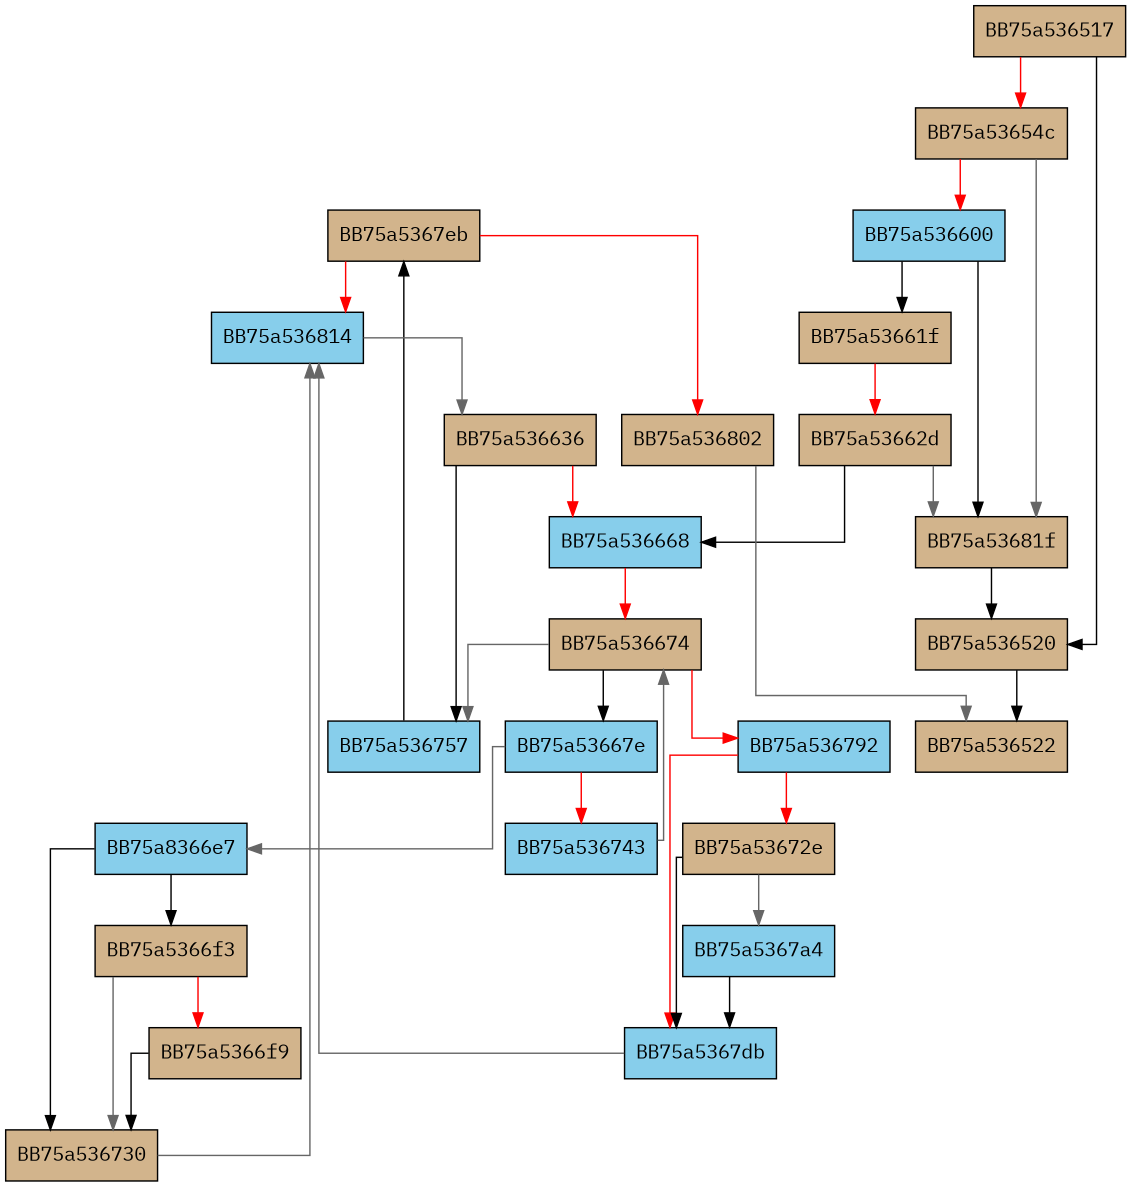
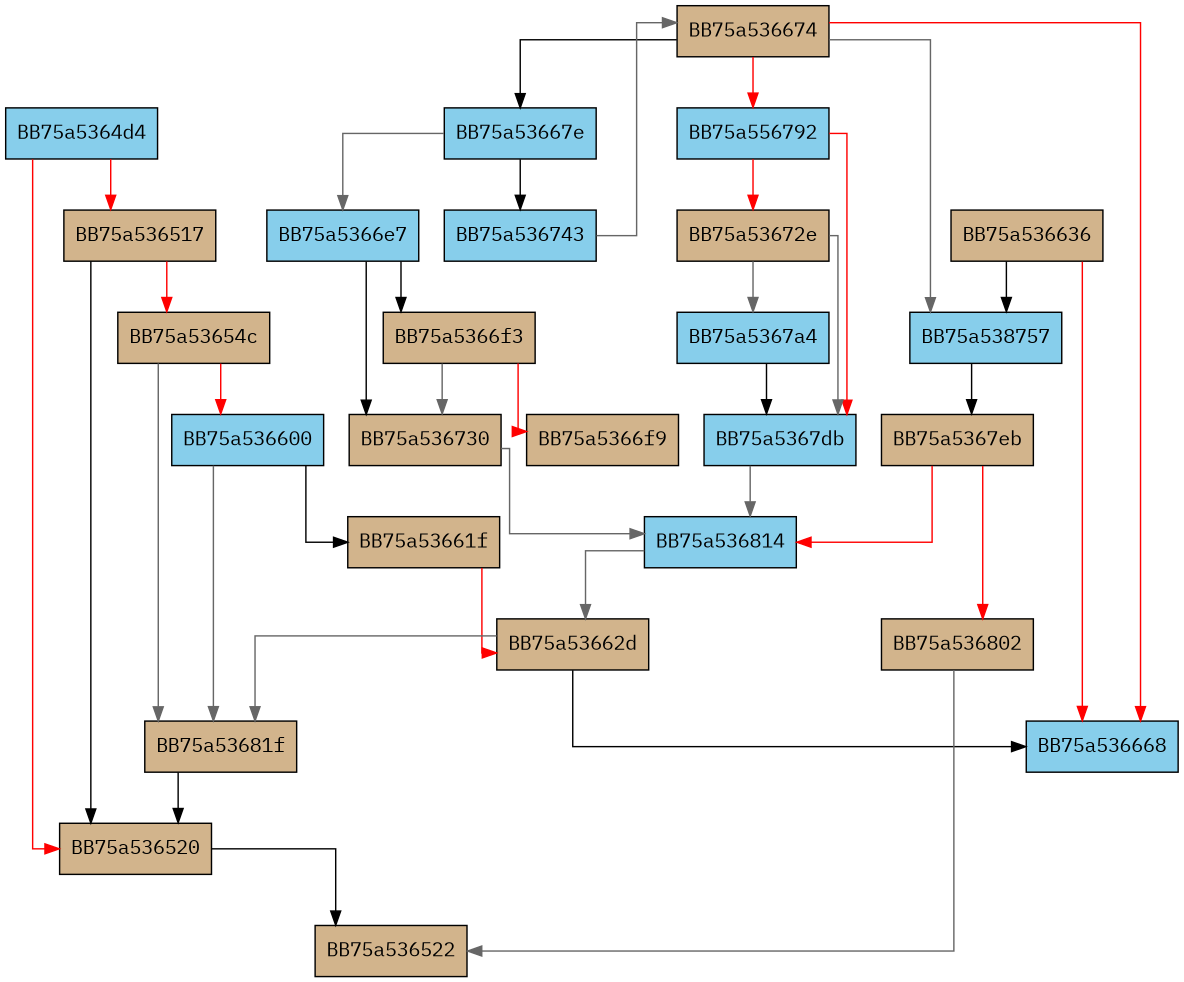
none -> (82, 133)
(444, 338) -> (588, 551)
(978, 382) -> (213, 586)
(625, 586) -> (1141, 209)
(404, 747) -> (986, 338)
(814, 747) -> (753, 133)
(581, 790) -> (520, 177)
(171, 849) -> (343, 236)
(676, 932) -> (838, 314)
(131, 1076) -> none
